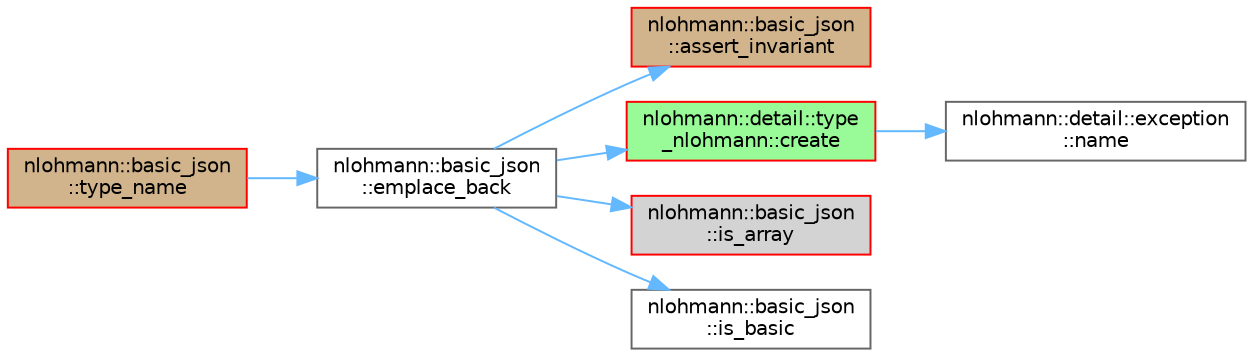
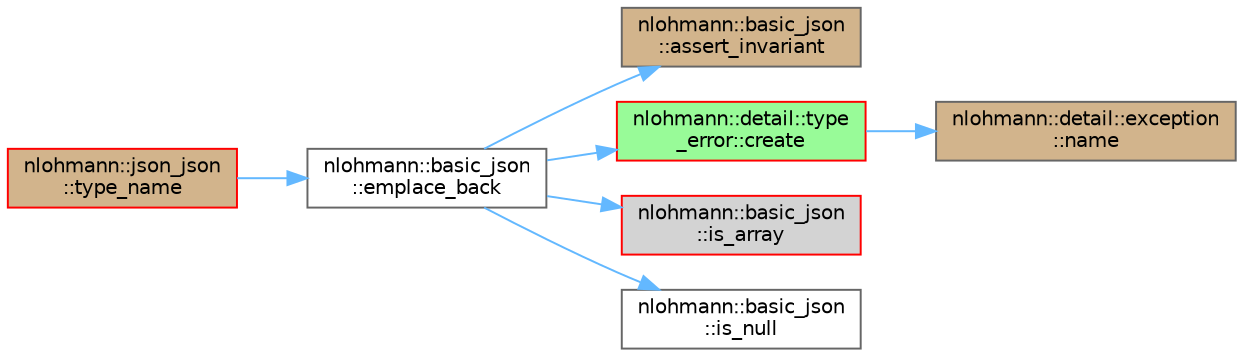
(751, 37) -> (741, 37)
(751, 131) -> (741, 131)
(1096, 131) -> (1086, 131)
(127, 178) -> (122, 178)
(751, 319) -> (741, 319)
